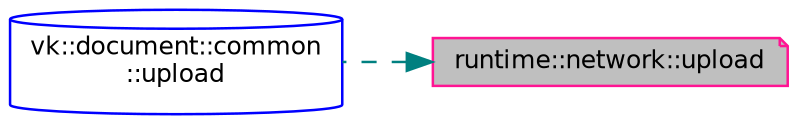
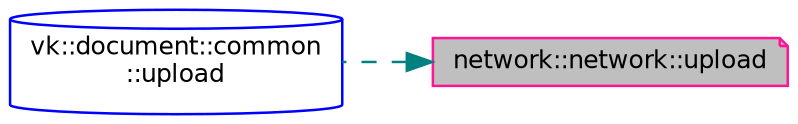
(610, 62) -> (610, 62)
